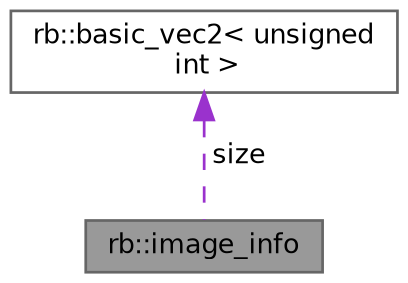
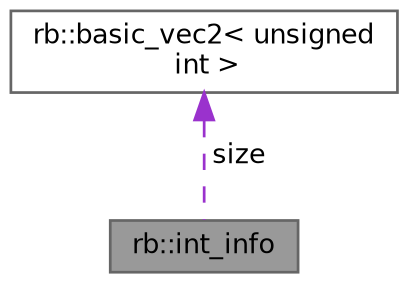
(204, 246) -> (204, 246)
